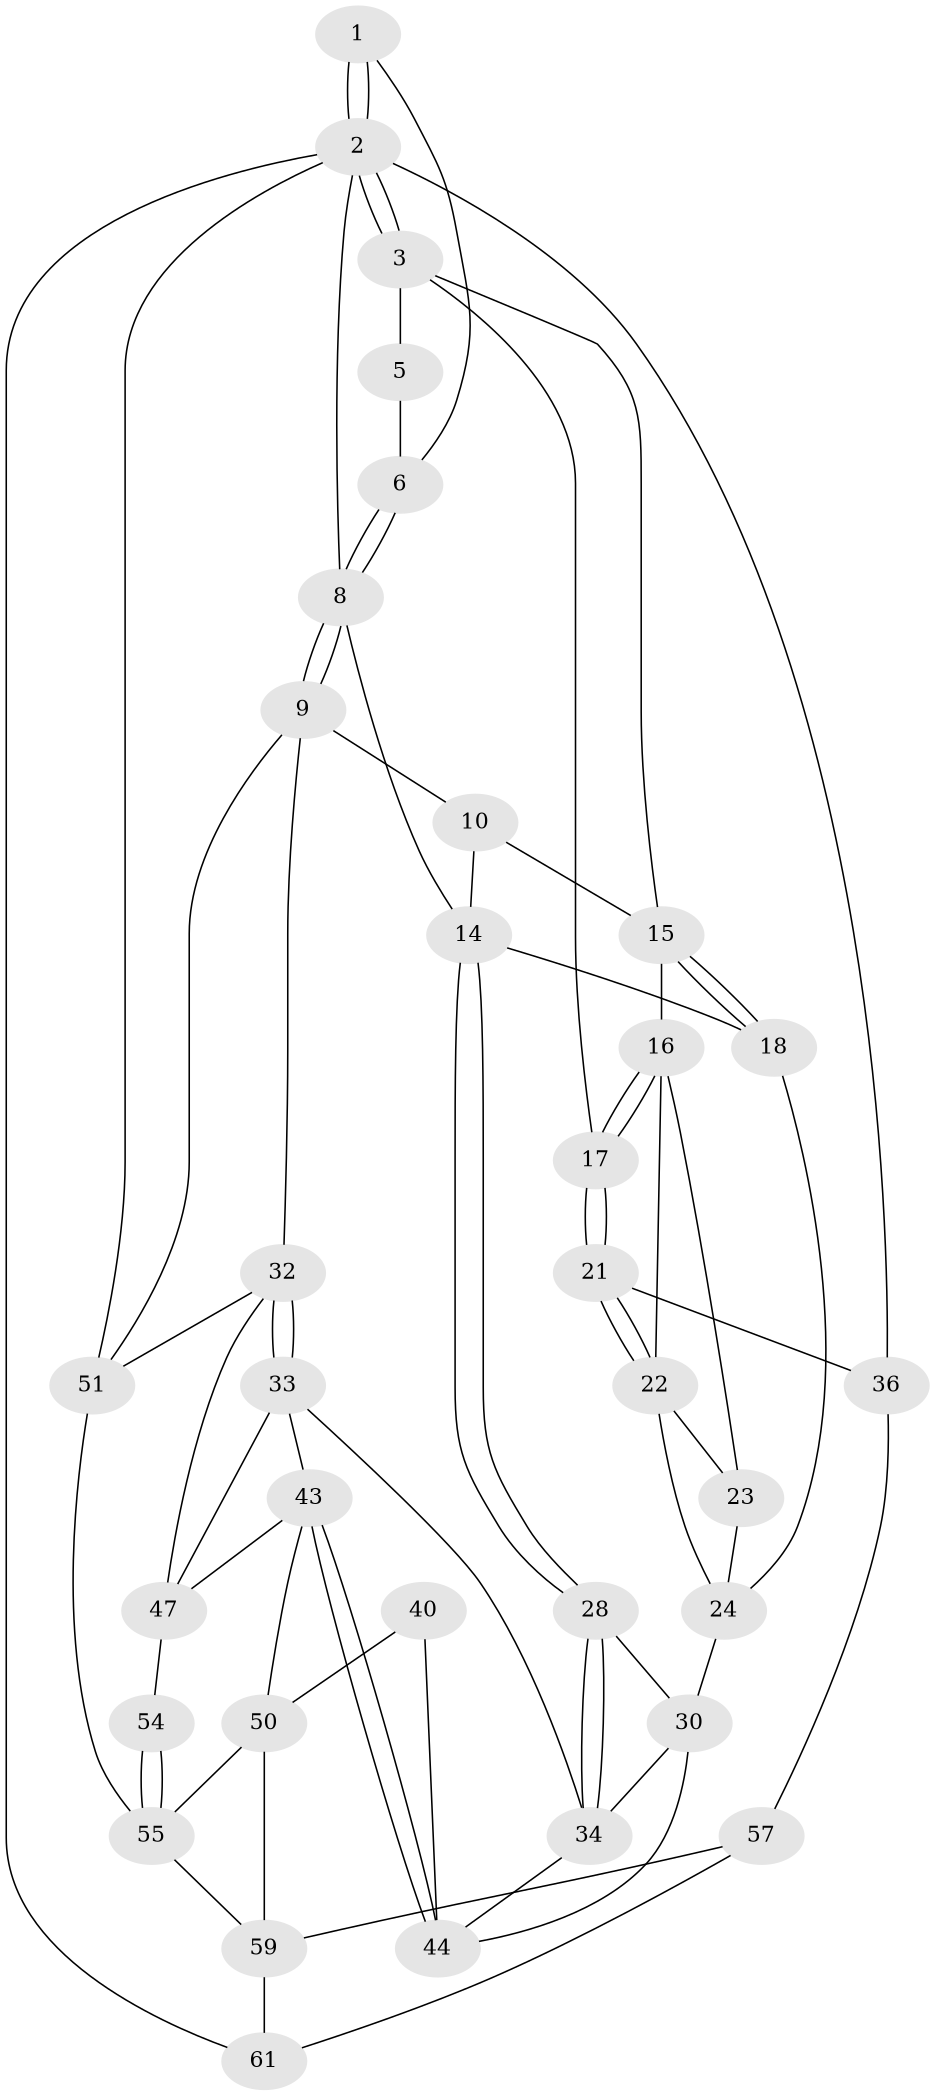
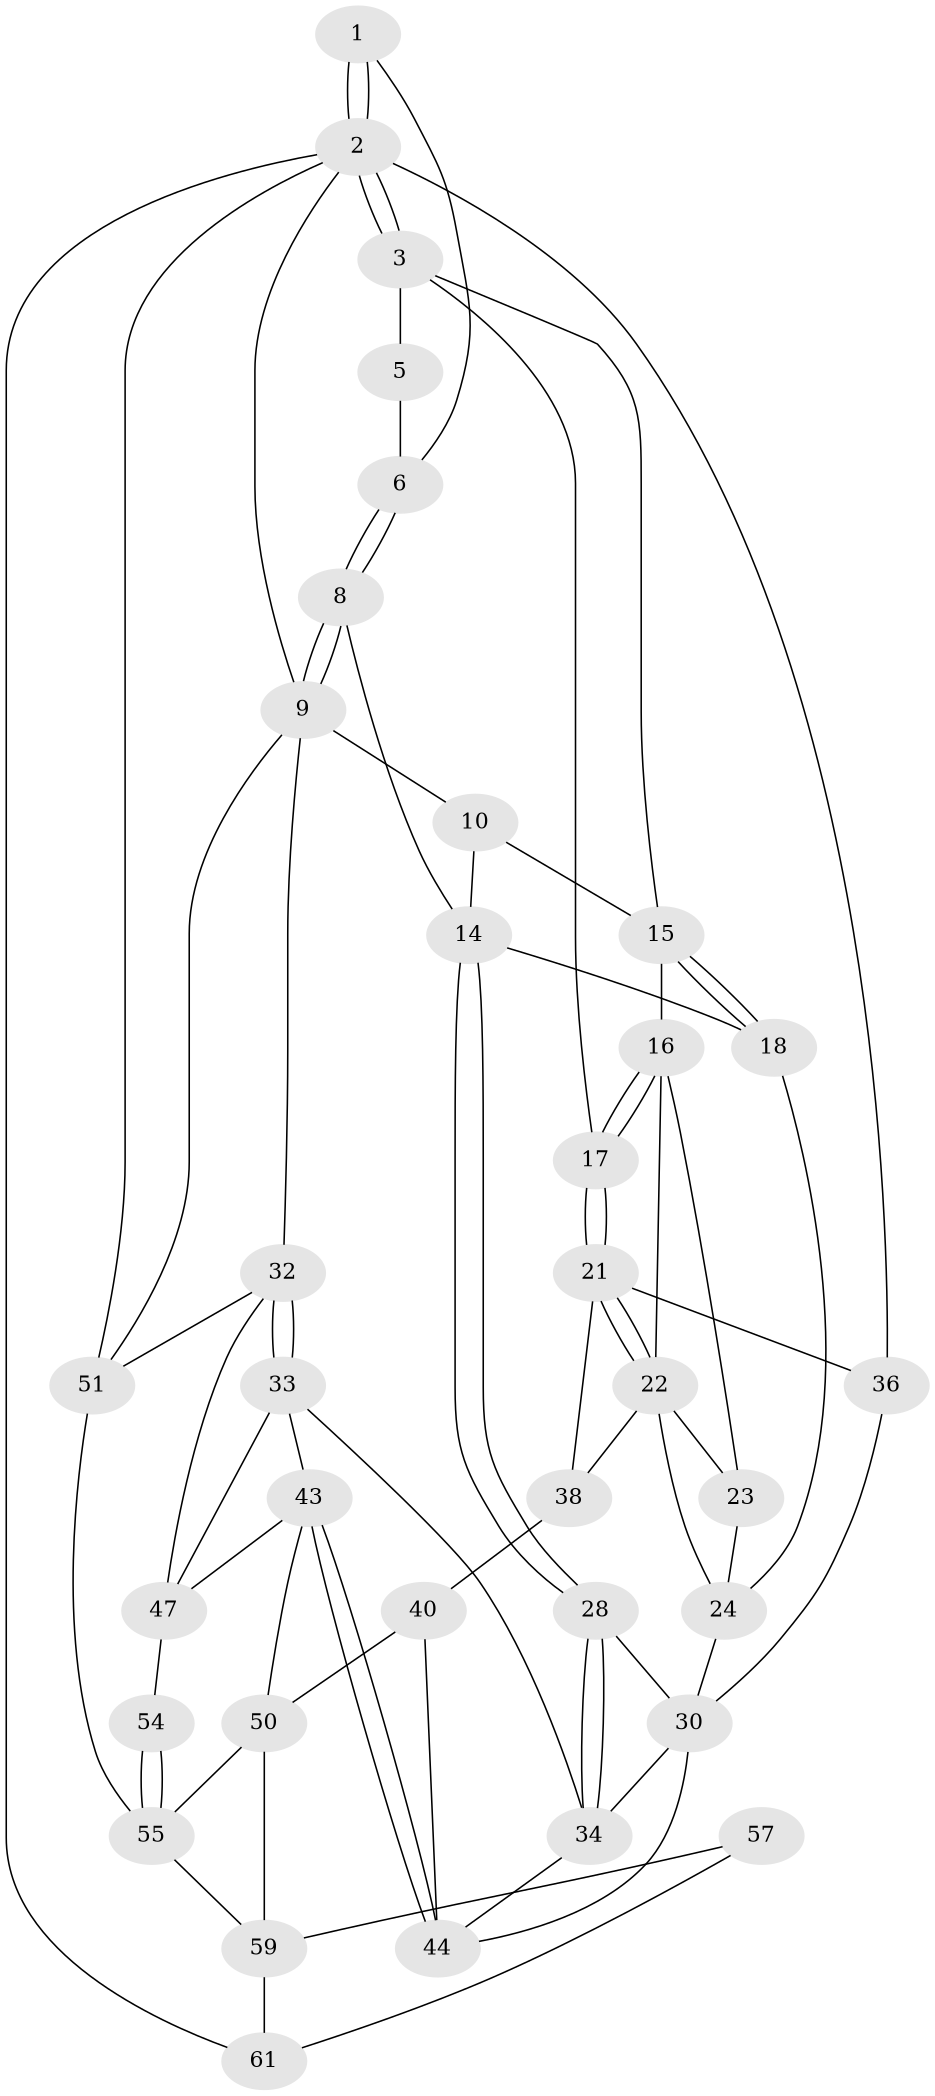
(337, 372) -> (255, 419)
none -> (569, 1498)
(855, 1618) -> (827, 1574)
